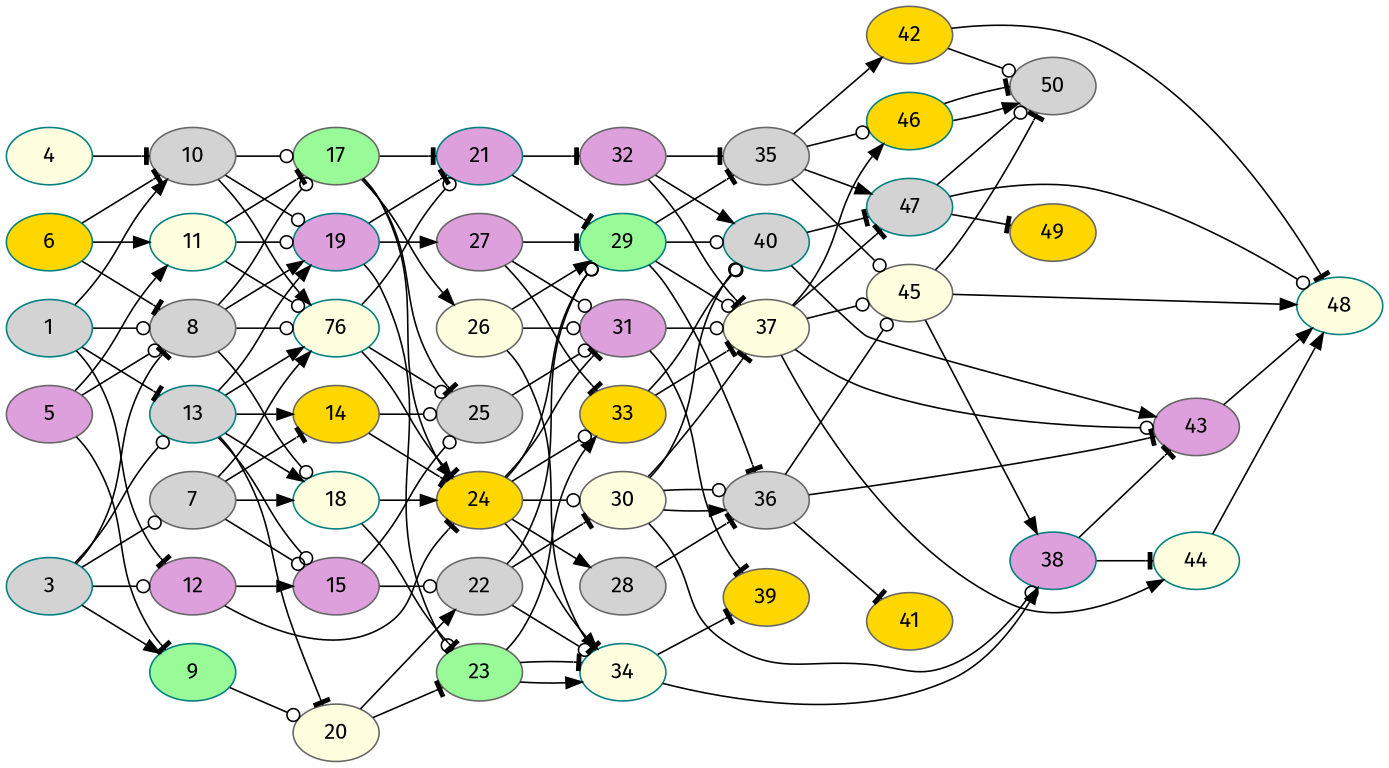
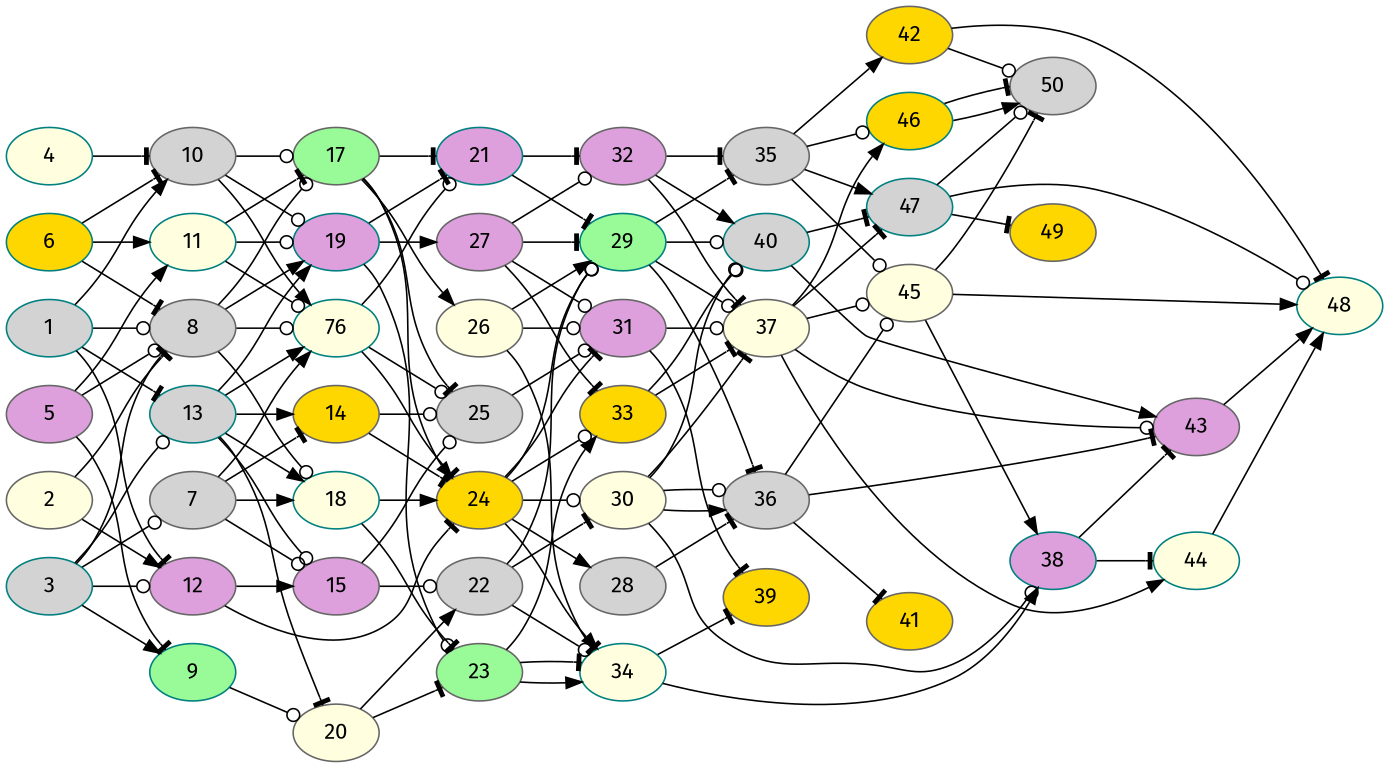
none -> (541, 206)
none -> (49, 500)
